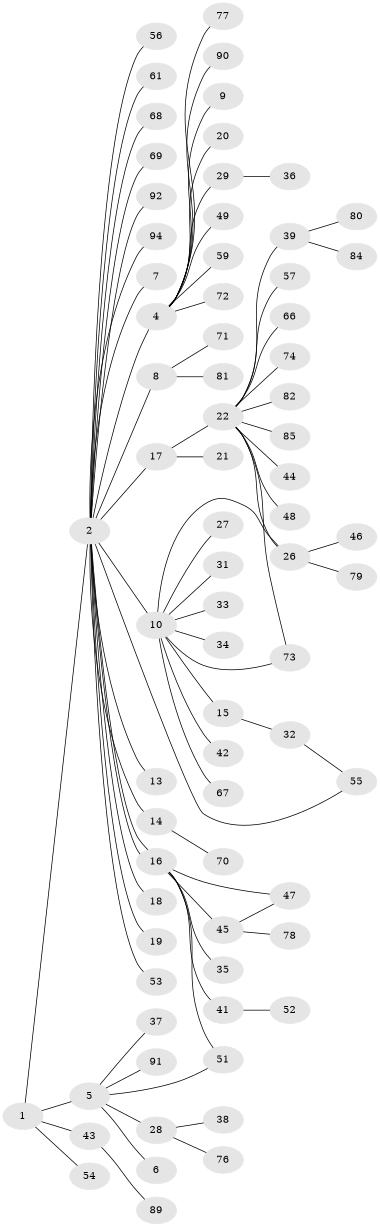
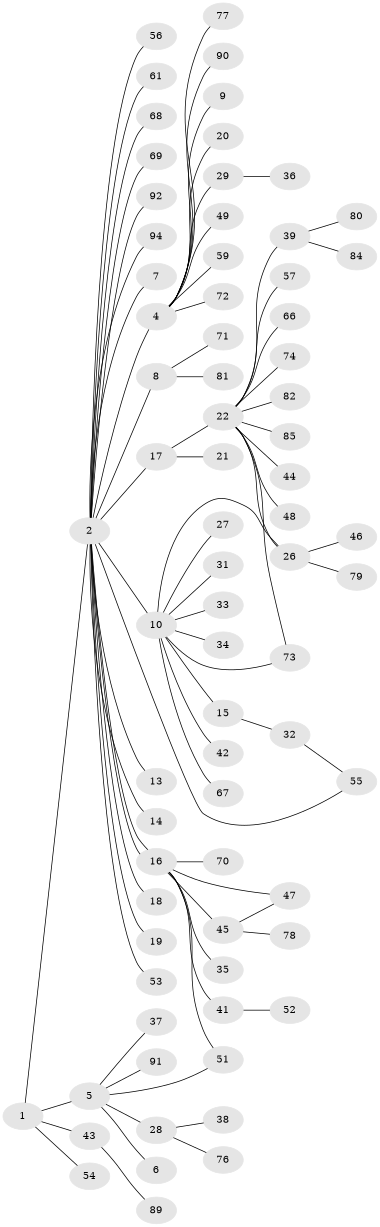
(190, 842) -> (190, 862)
